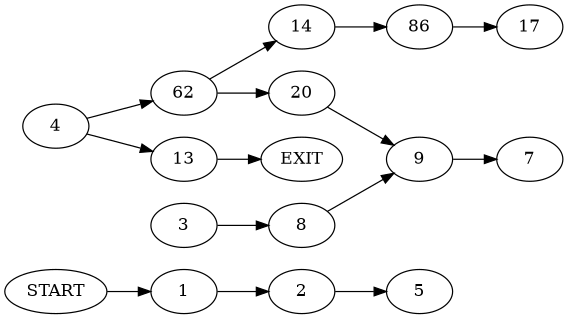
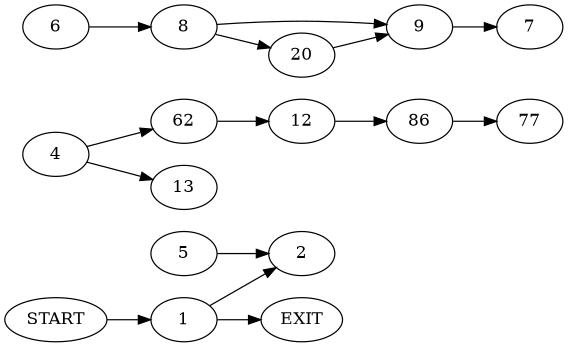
(302, 27) -> (302, 121)
(530, 27) -> (530, 121)
(237, 93) -> (237, 40)
(233, 159) -> (233, 320)
(184, 225) -> (56, 27)
(354, 292) -> (237, 254)
